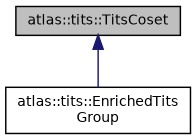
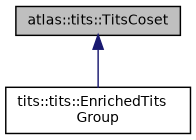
(98, 110) -> (98, 110)
